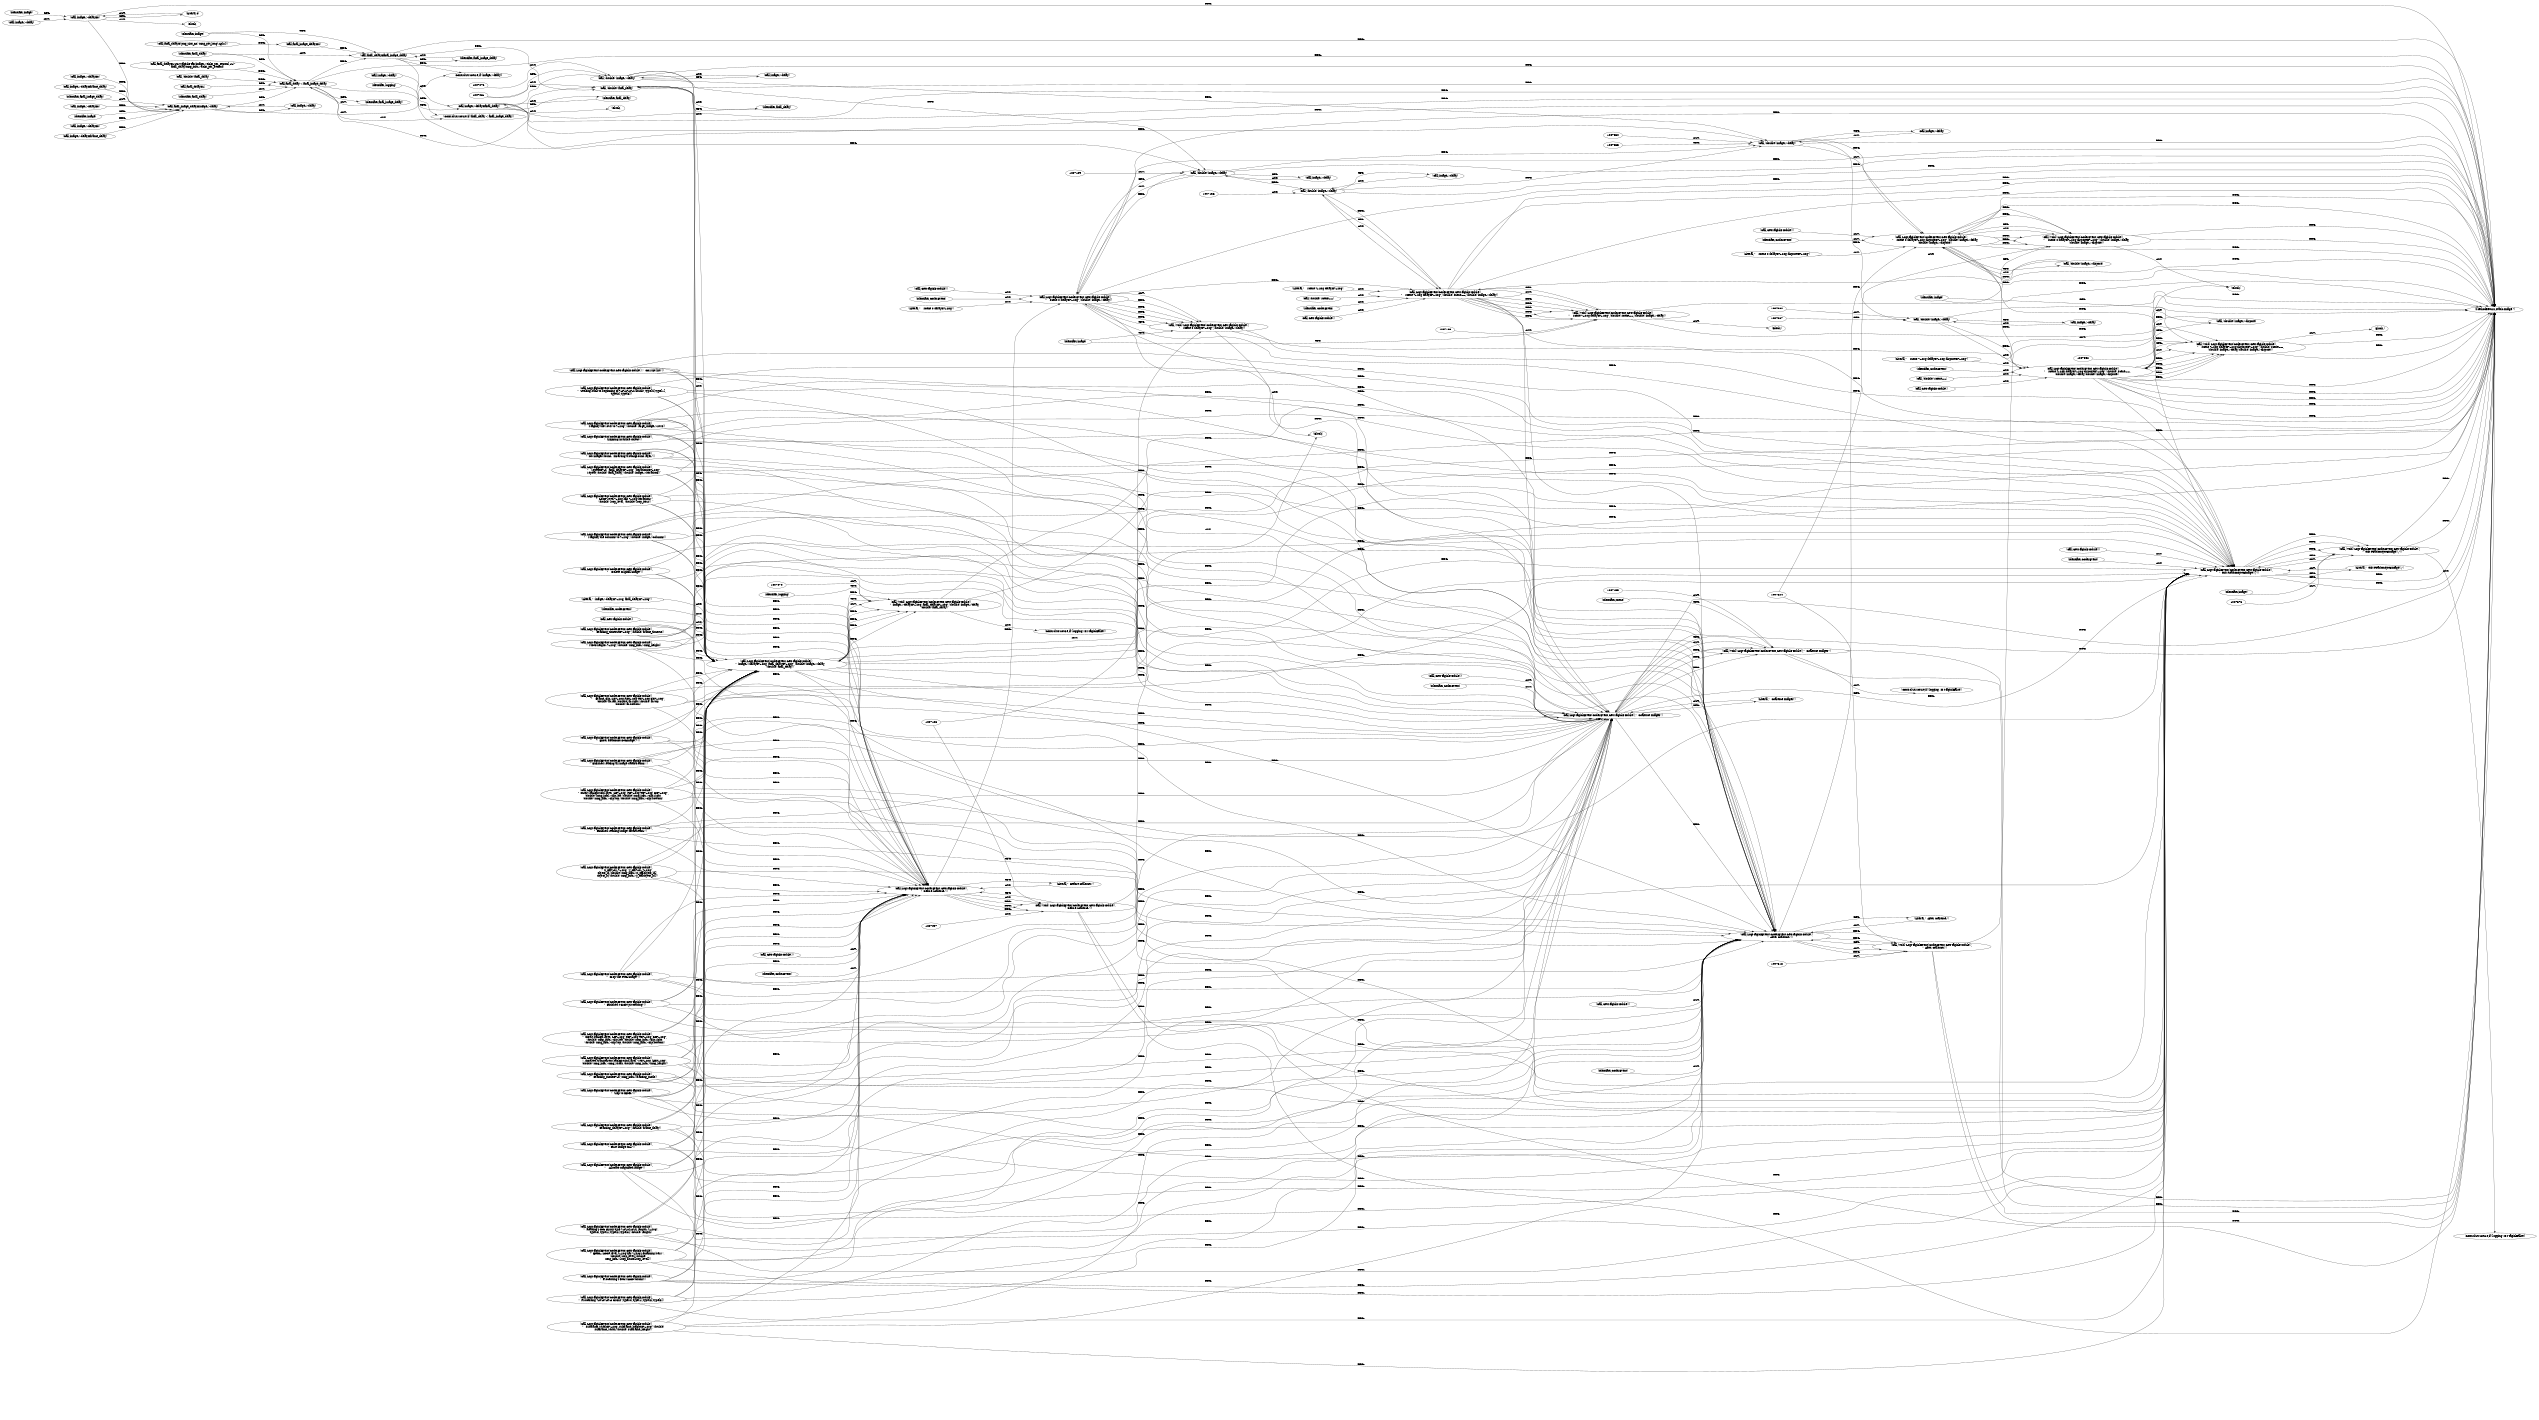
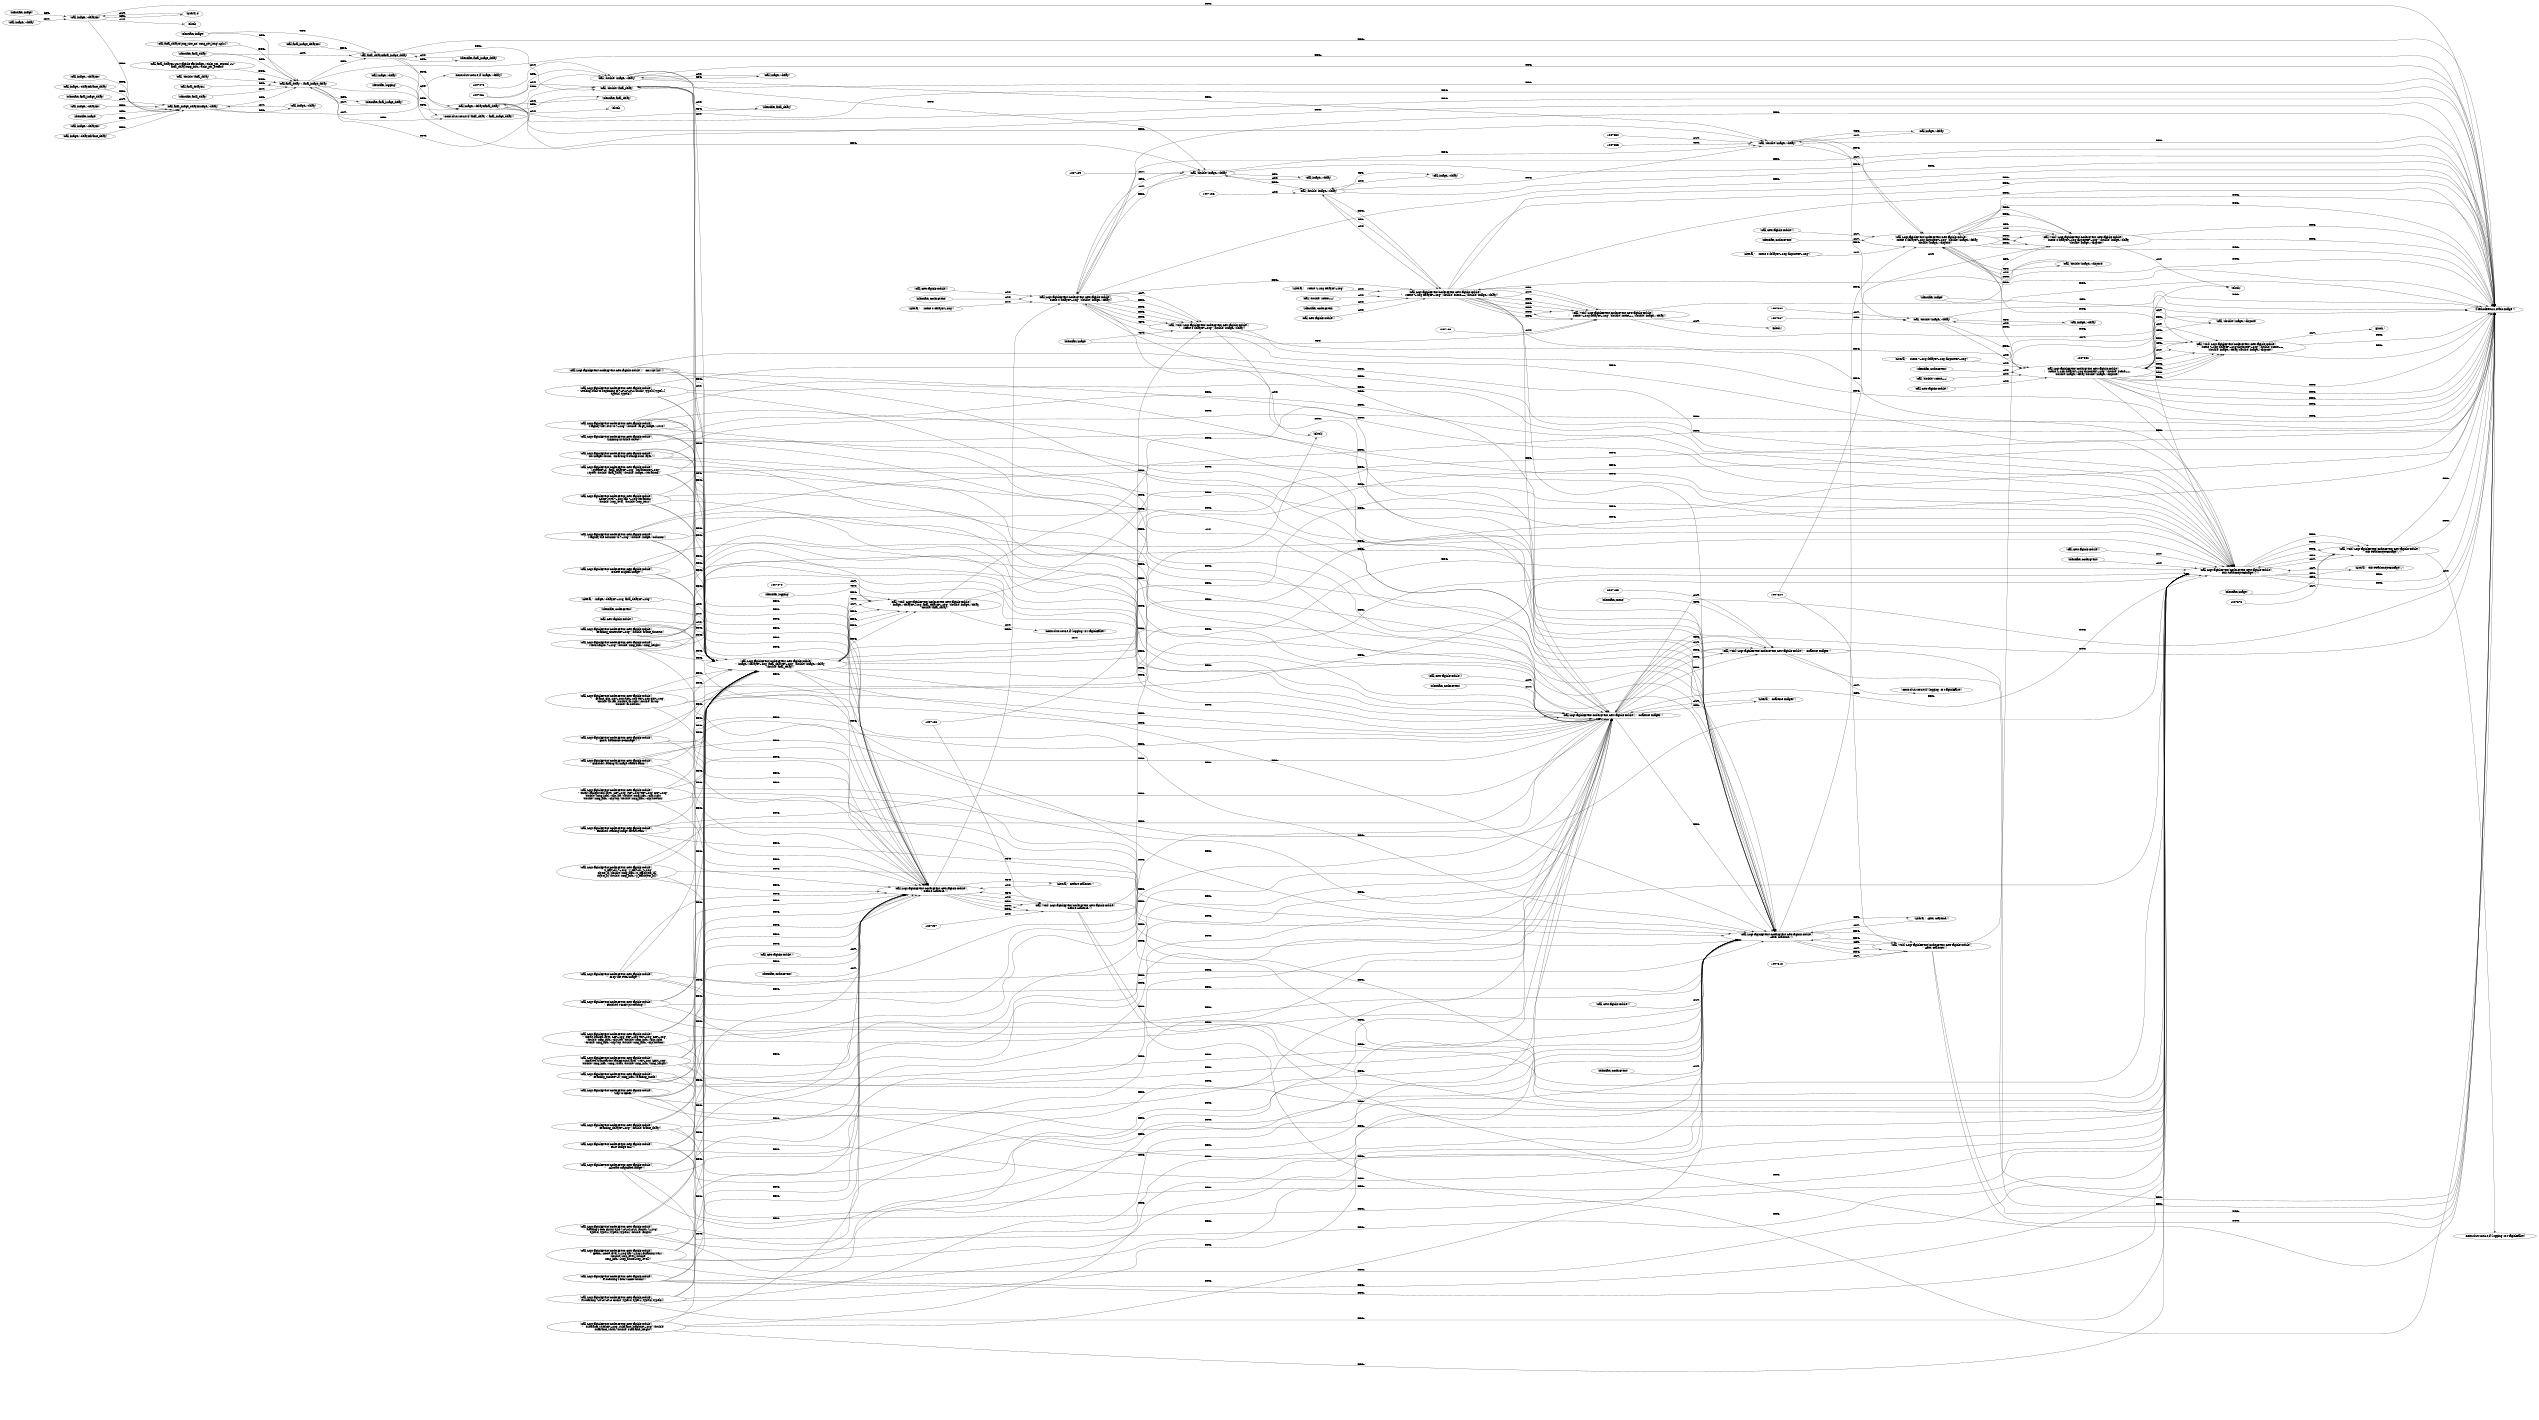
(258, 44) -> (267, 57)
(344, 62) -> (344, 62)
(429, 67) -> (426, 83)
(384, 118) -> (384, 118)
(1613, 591) -> (1613, 591)
